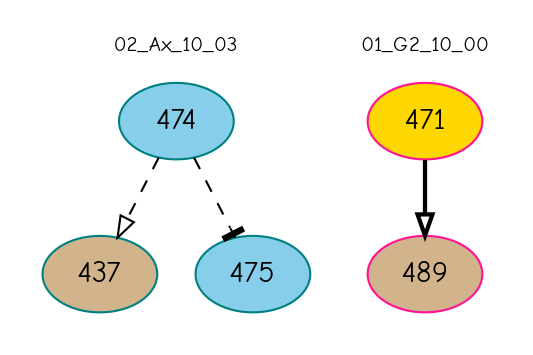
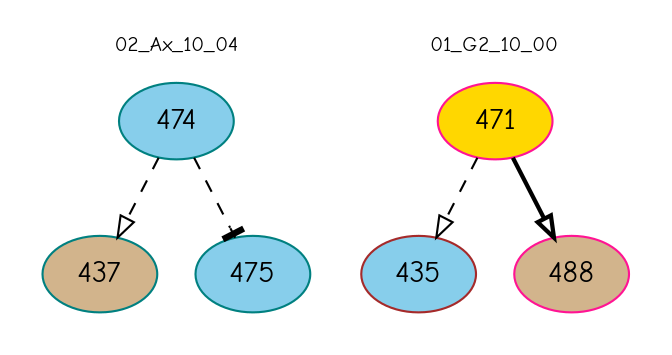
(176, 46) -> (176, 46)
none -> (419, 274)
(425, 274) -> (572, 274)
